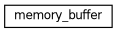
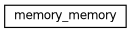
(58, 16) -> (65, 16)
